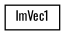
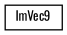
(32, 18) -> (34, 18)
